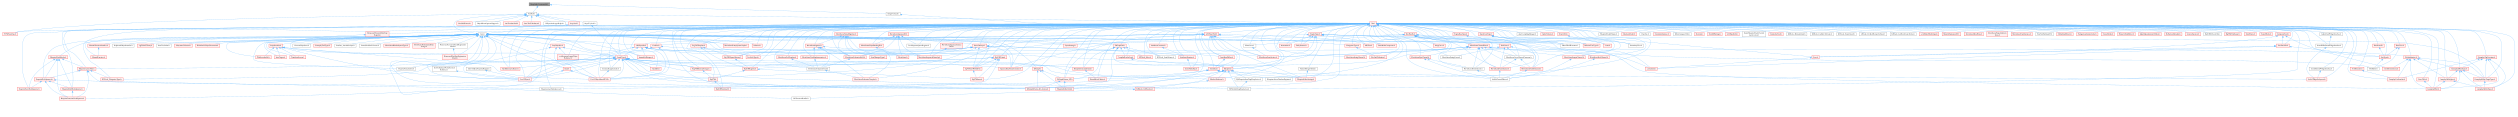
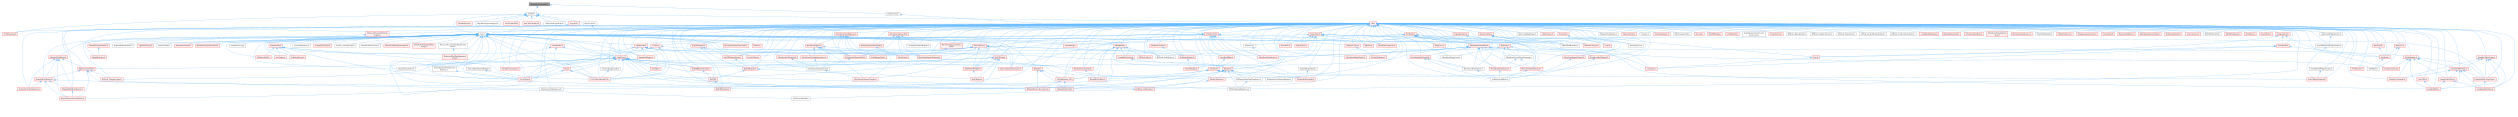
none -> (238, 46)
(568, 57) -> none
(2377, 74) -> (2427, 74)
